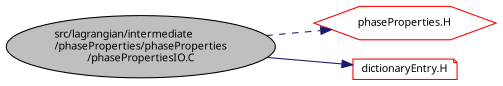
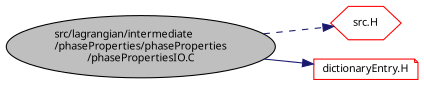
(405, 23) -> (366, 23)
